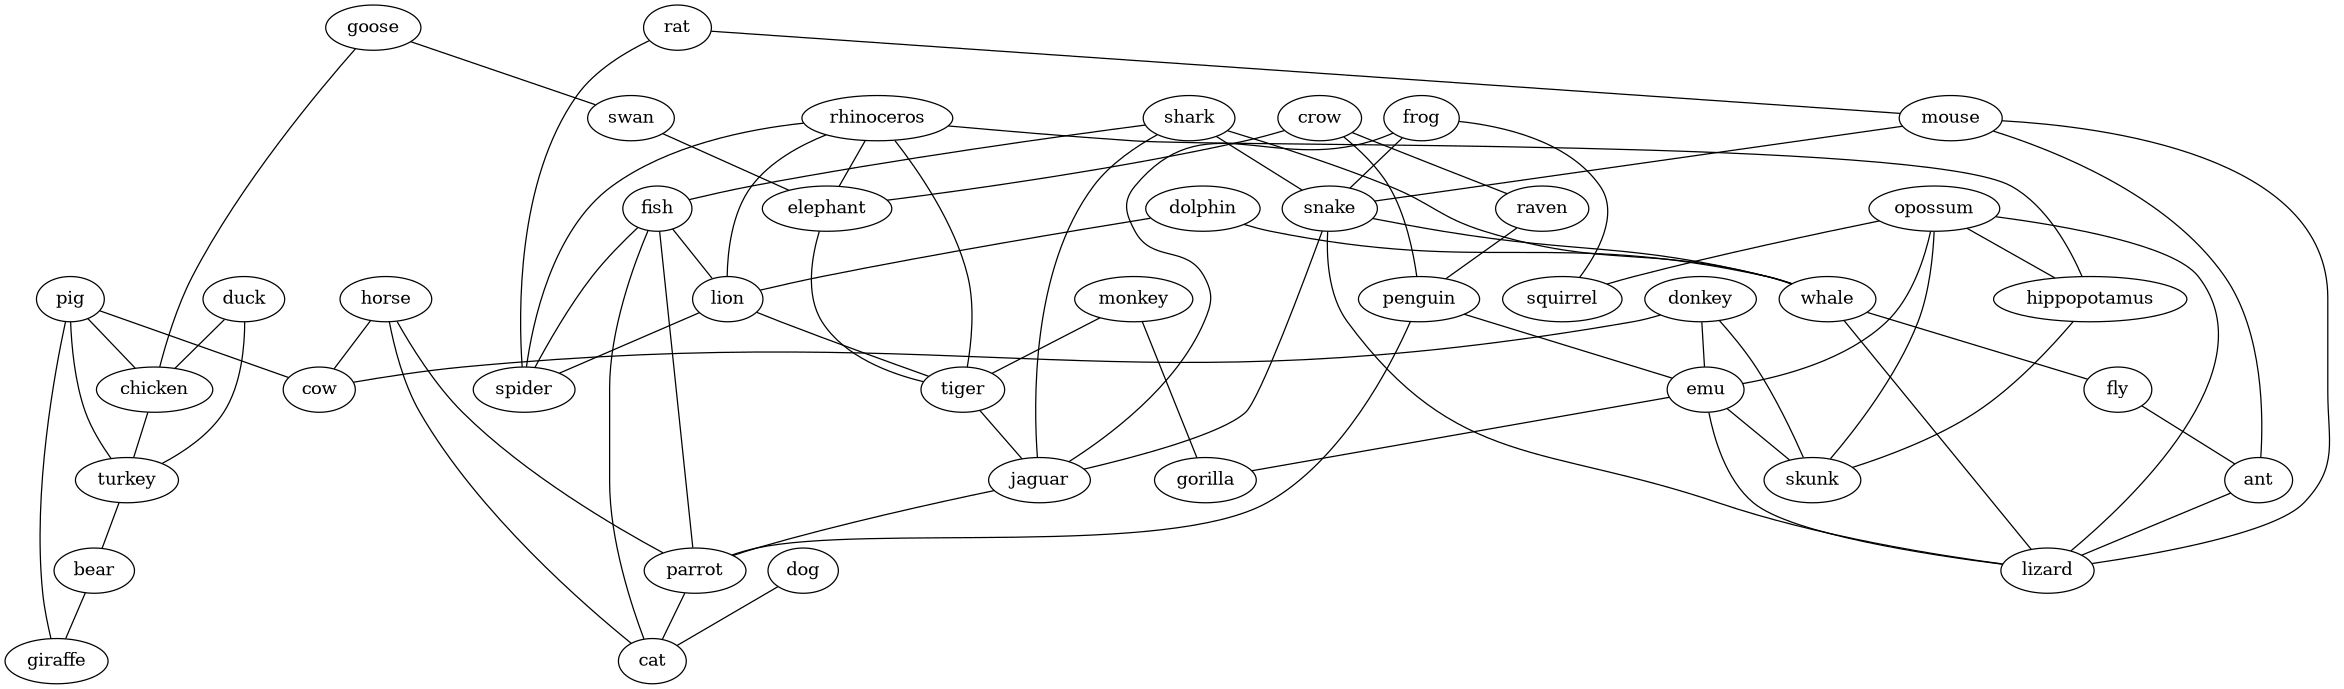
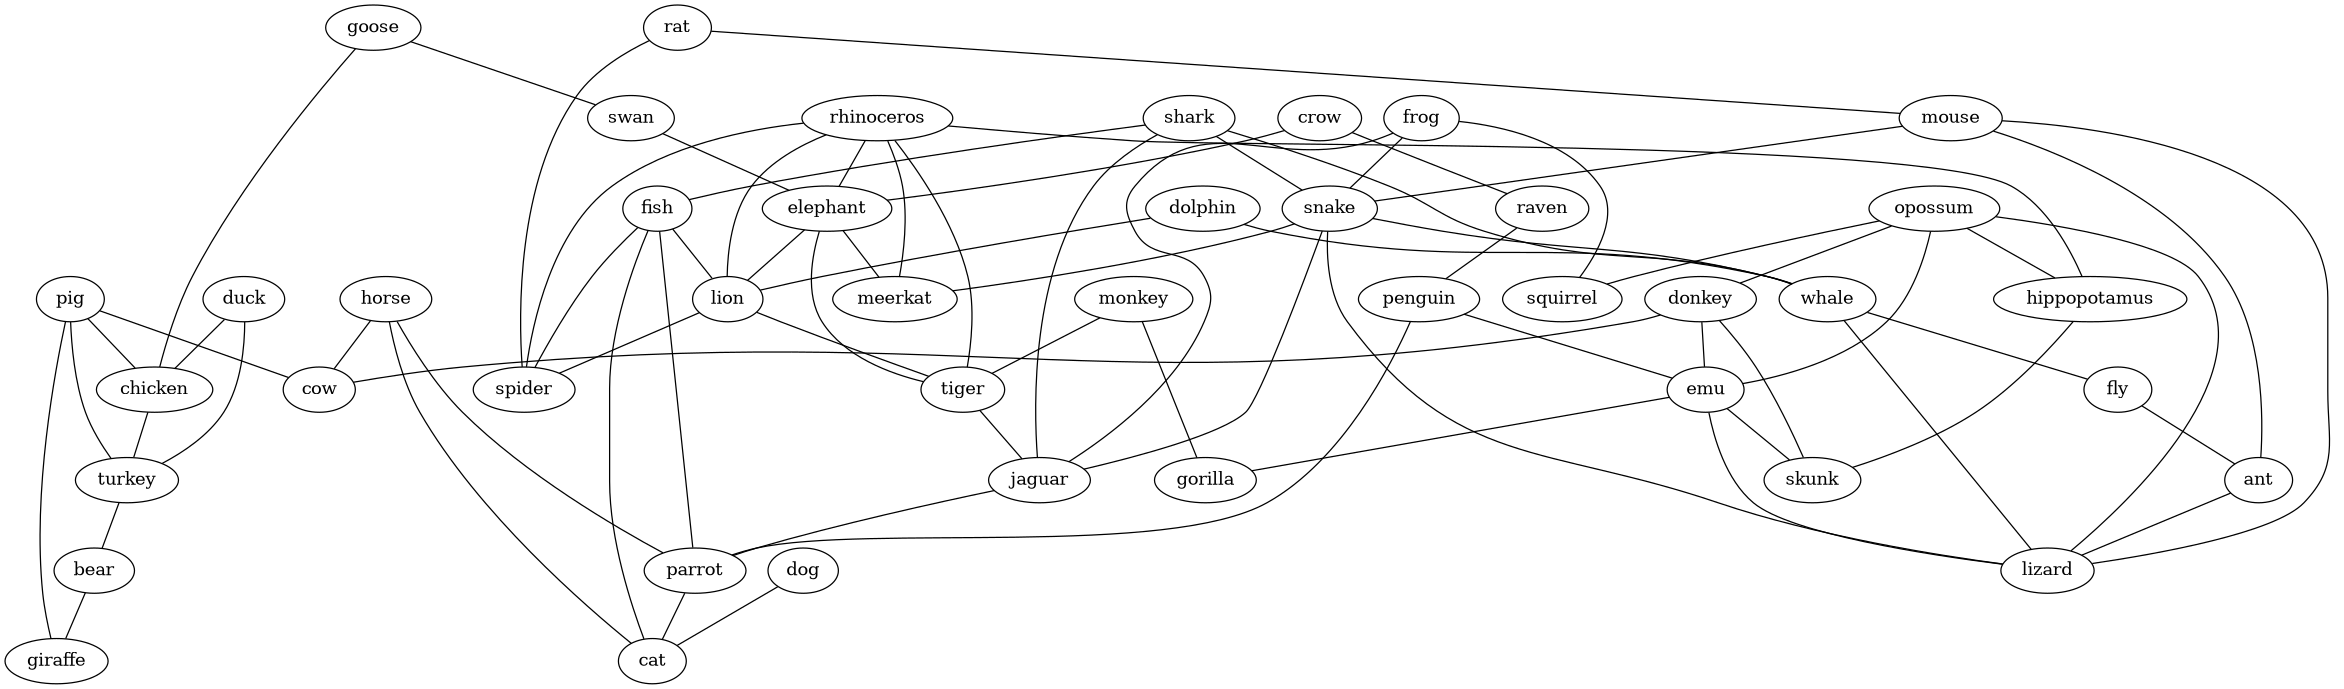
(1399, 206) -> none
none -> (776, 255)
none -> (895, 299)
(1903, 354) -> (1816, 255)
